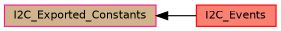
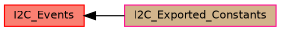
(182, 16) -> (110, 16)
